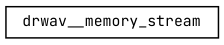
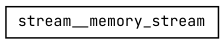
(112, 22) -> (112, 22)
